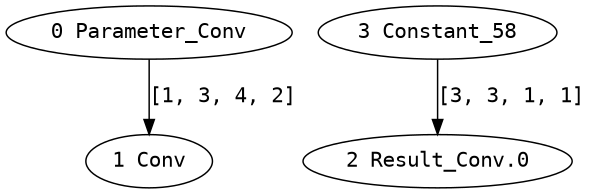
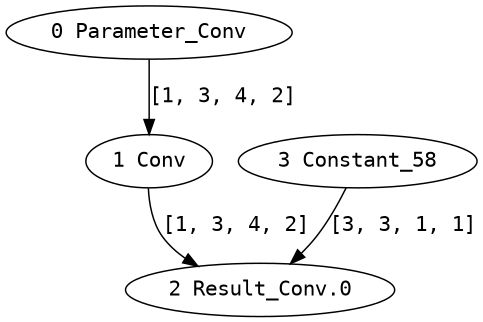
none -> (157, 228)
